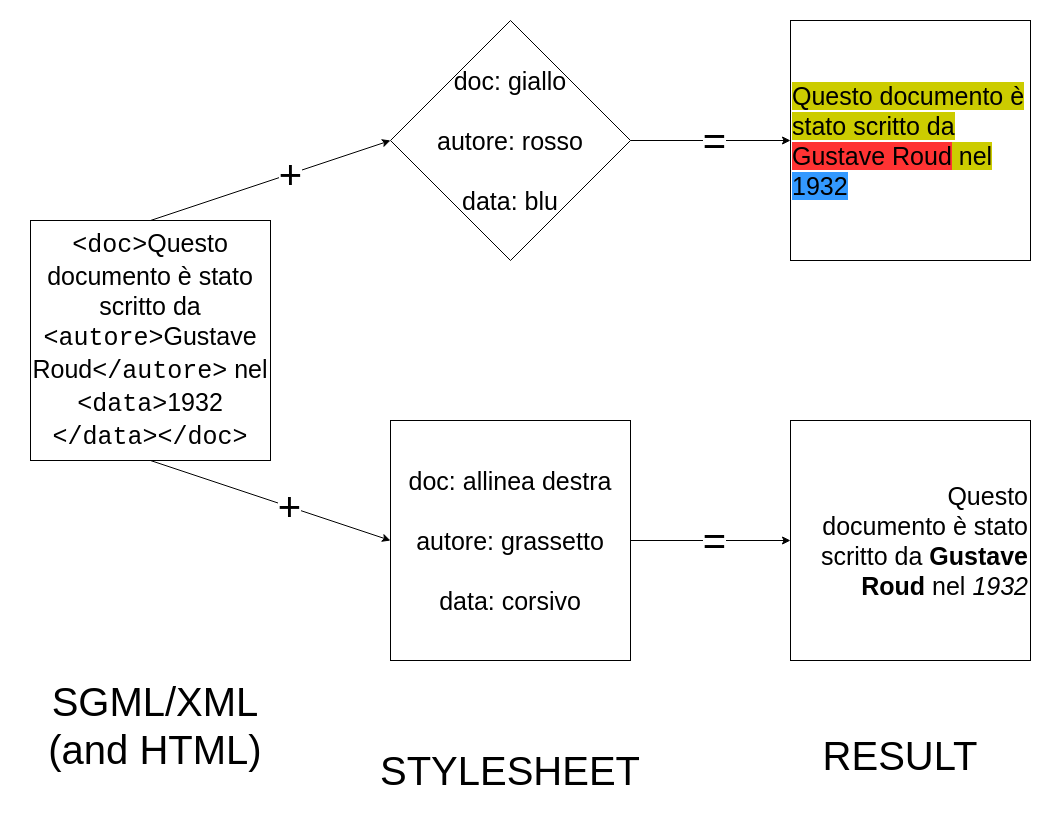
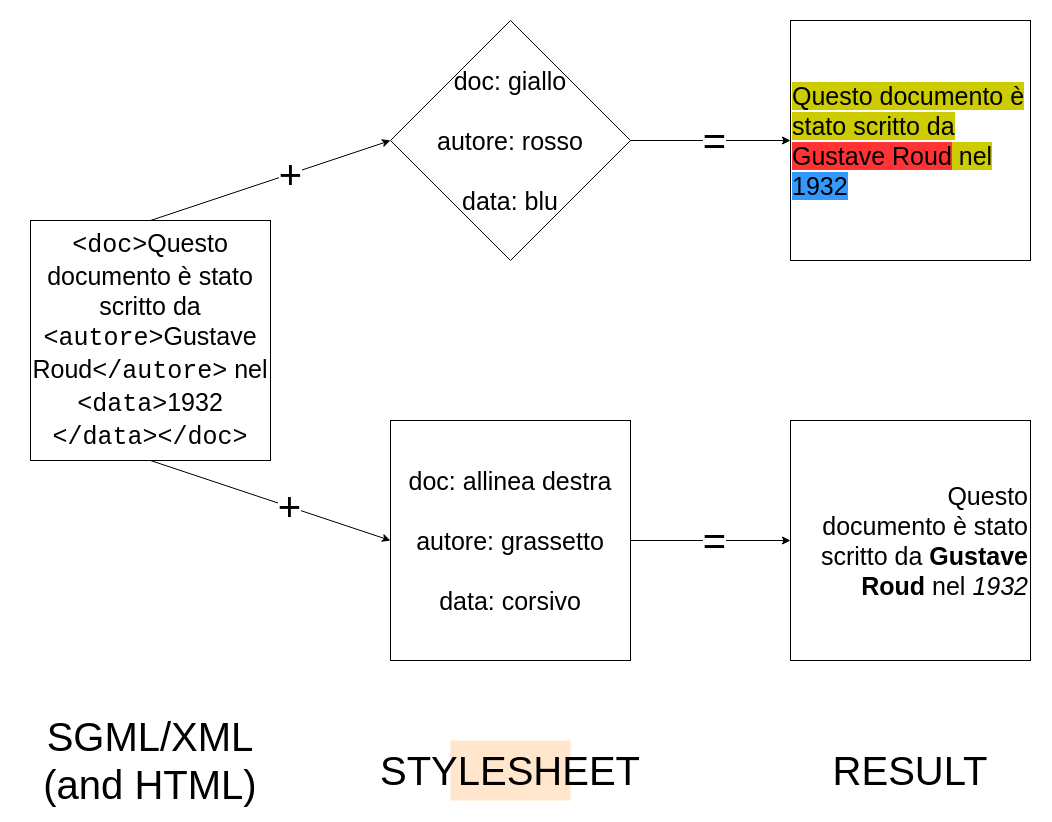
(156, 726) -> (151, 761)
(901, 756) -> (911, 771)
(511, 771) -> (511, 771)
